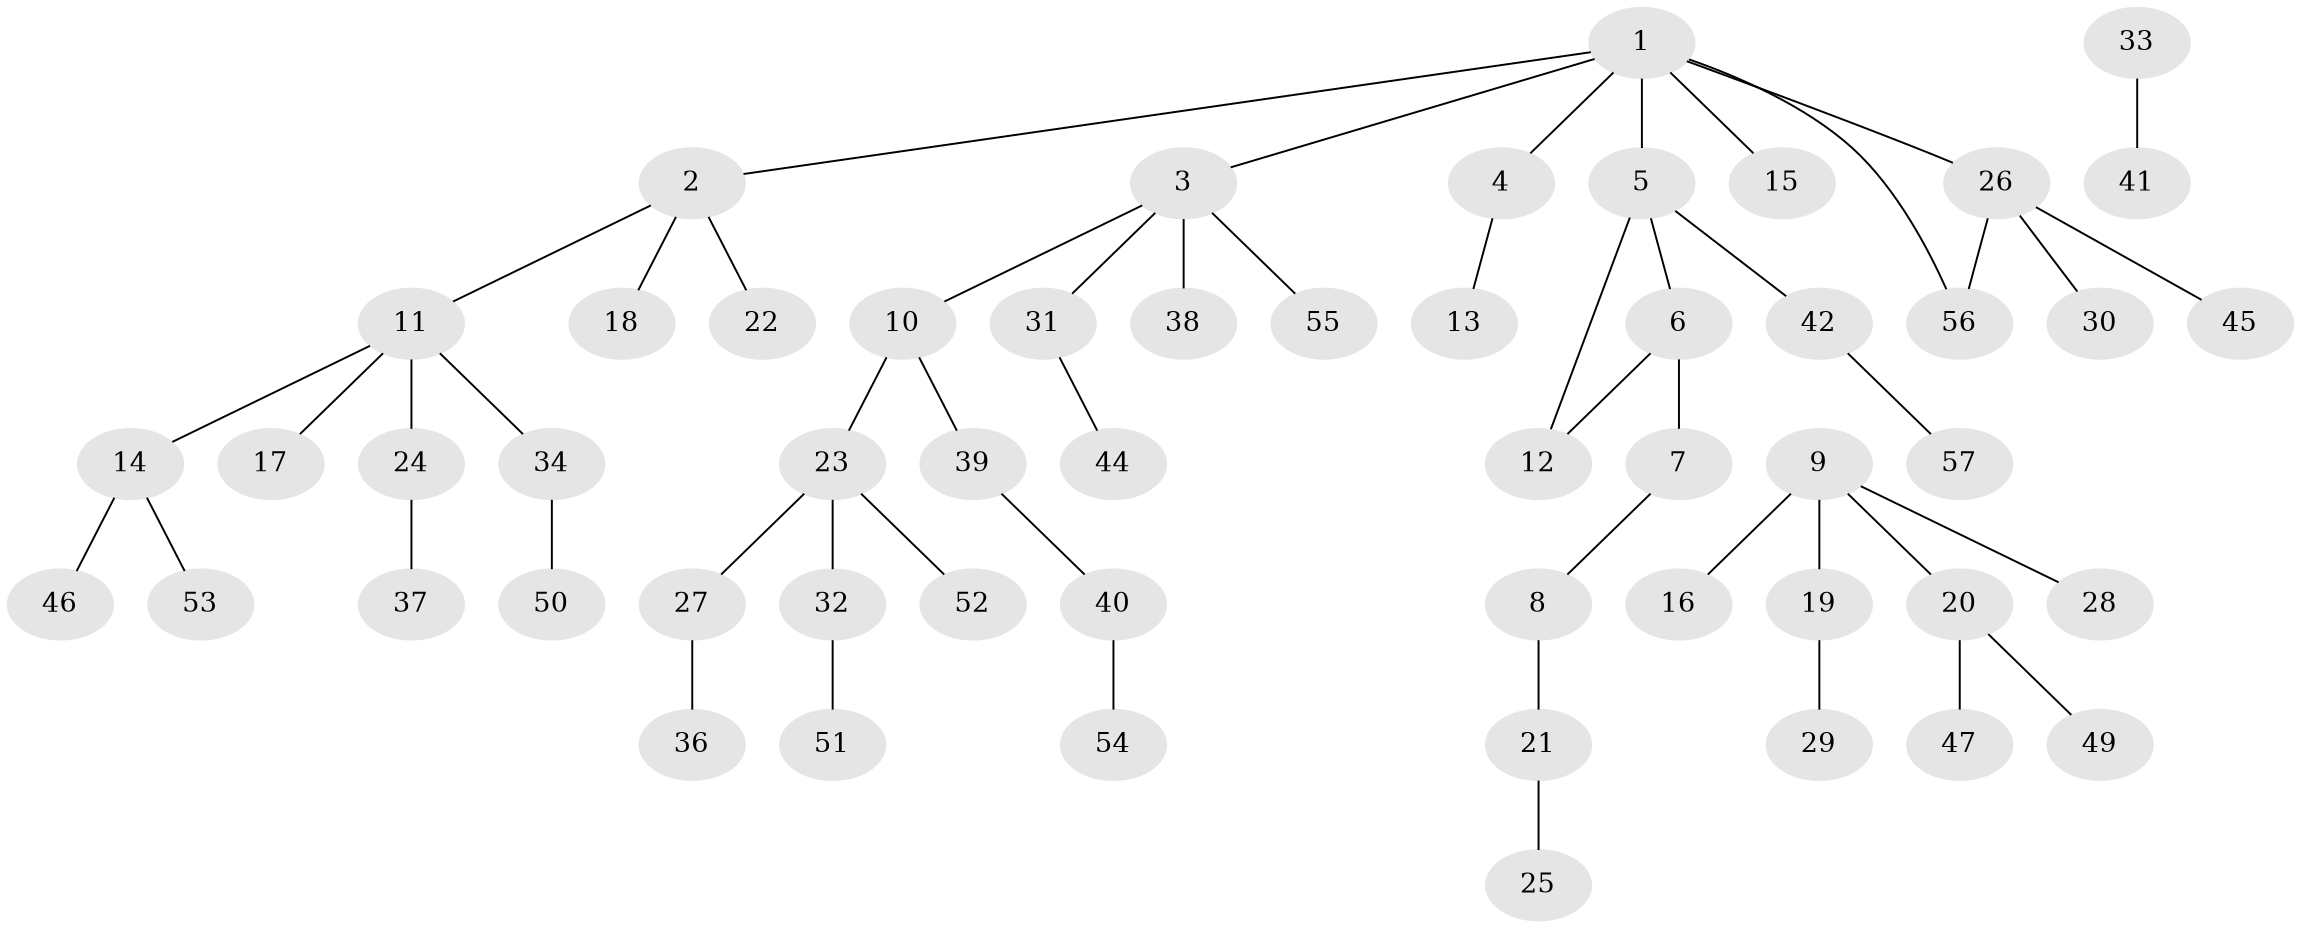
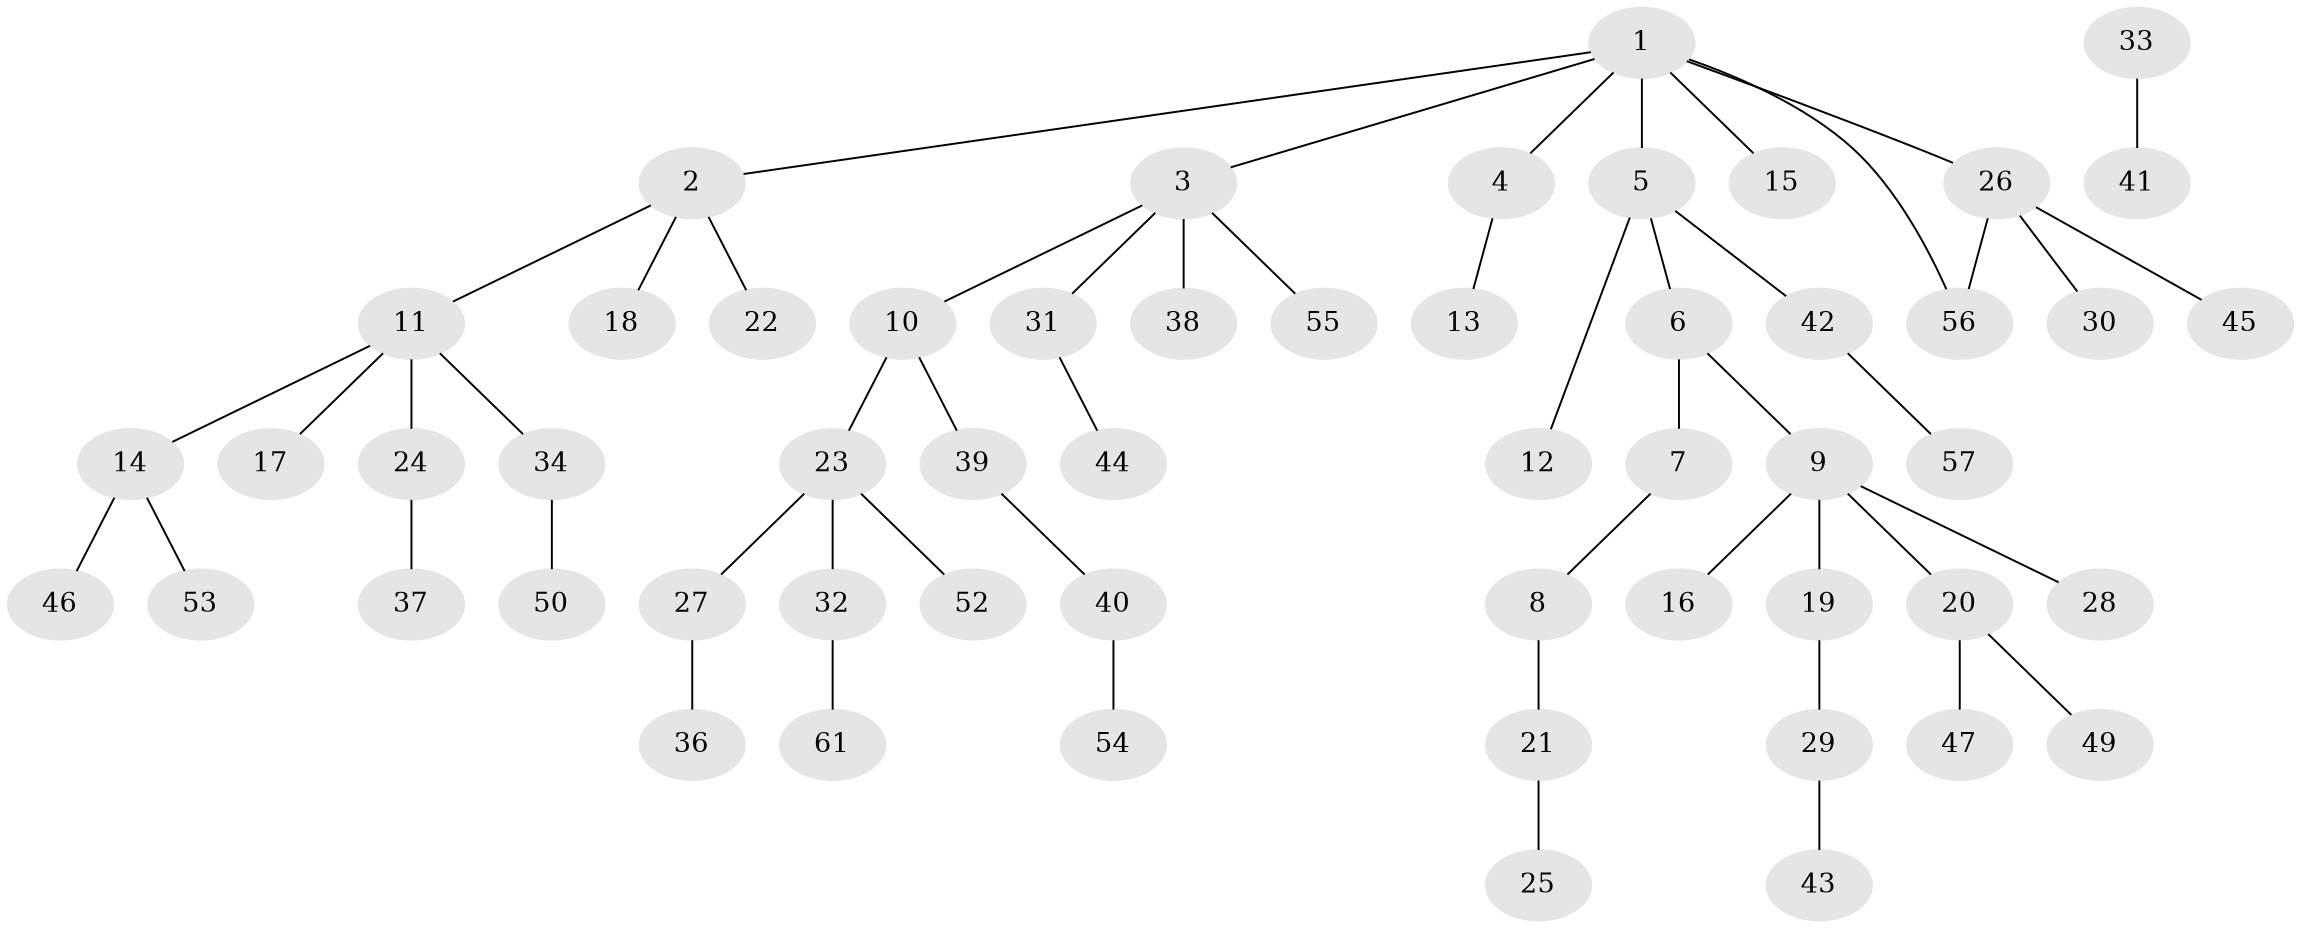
(1609, 394) -> (1749, 394)
(833, 745) -> (833, 745)
none -> (1819, 885)
